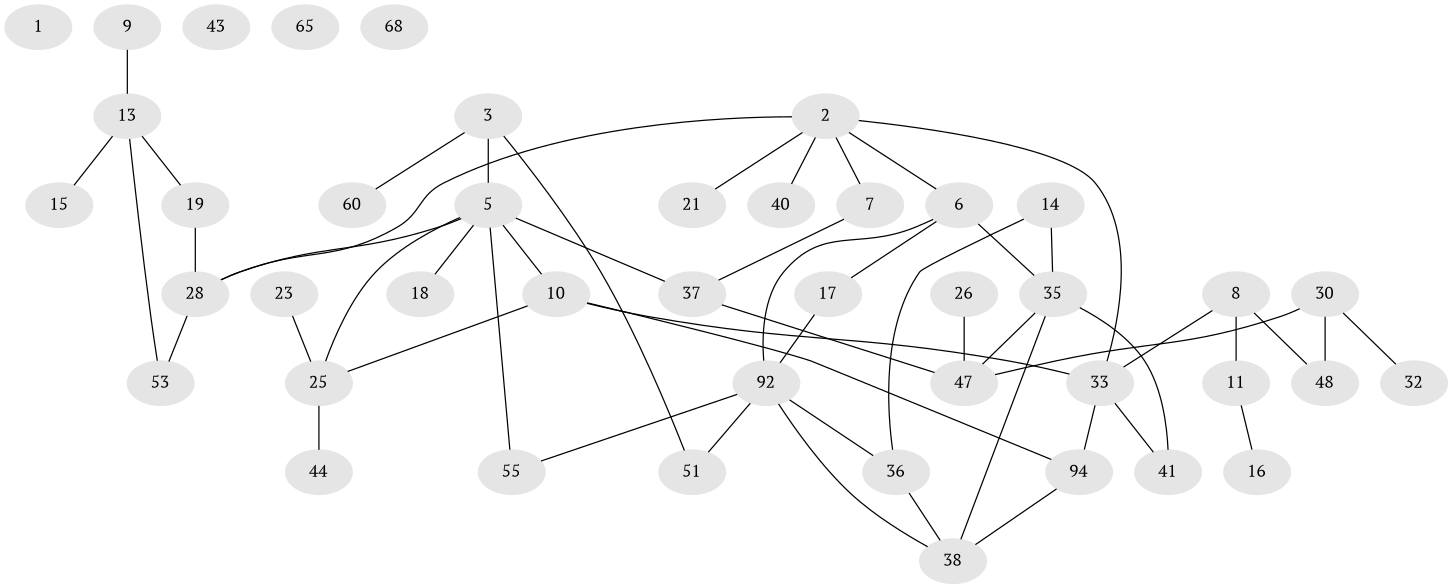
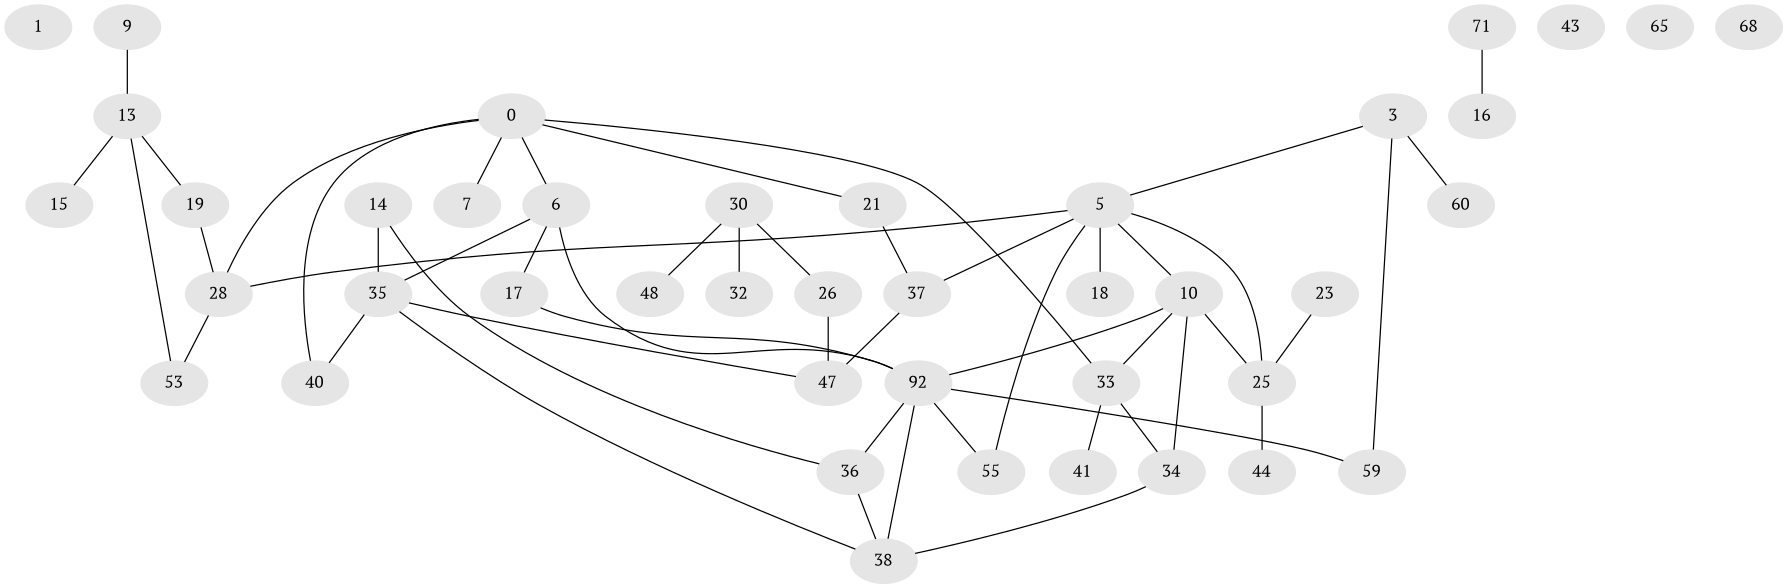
(826, 116) -> (512, 116)
(781, 250) -> (895, 250)
(1236, 294) -> none
(1179, 341) -> (784, 250)
none -> (1057, 345)
(1147, 364) -> (347, 339)
(1236, 383) -> (1482, 27)
(692, 472) -> (1372, 472)
(1079, 472) -> (1172, 472)
